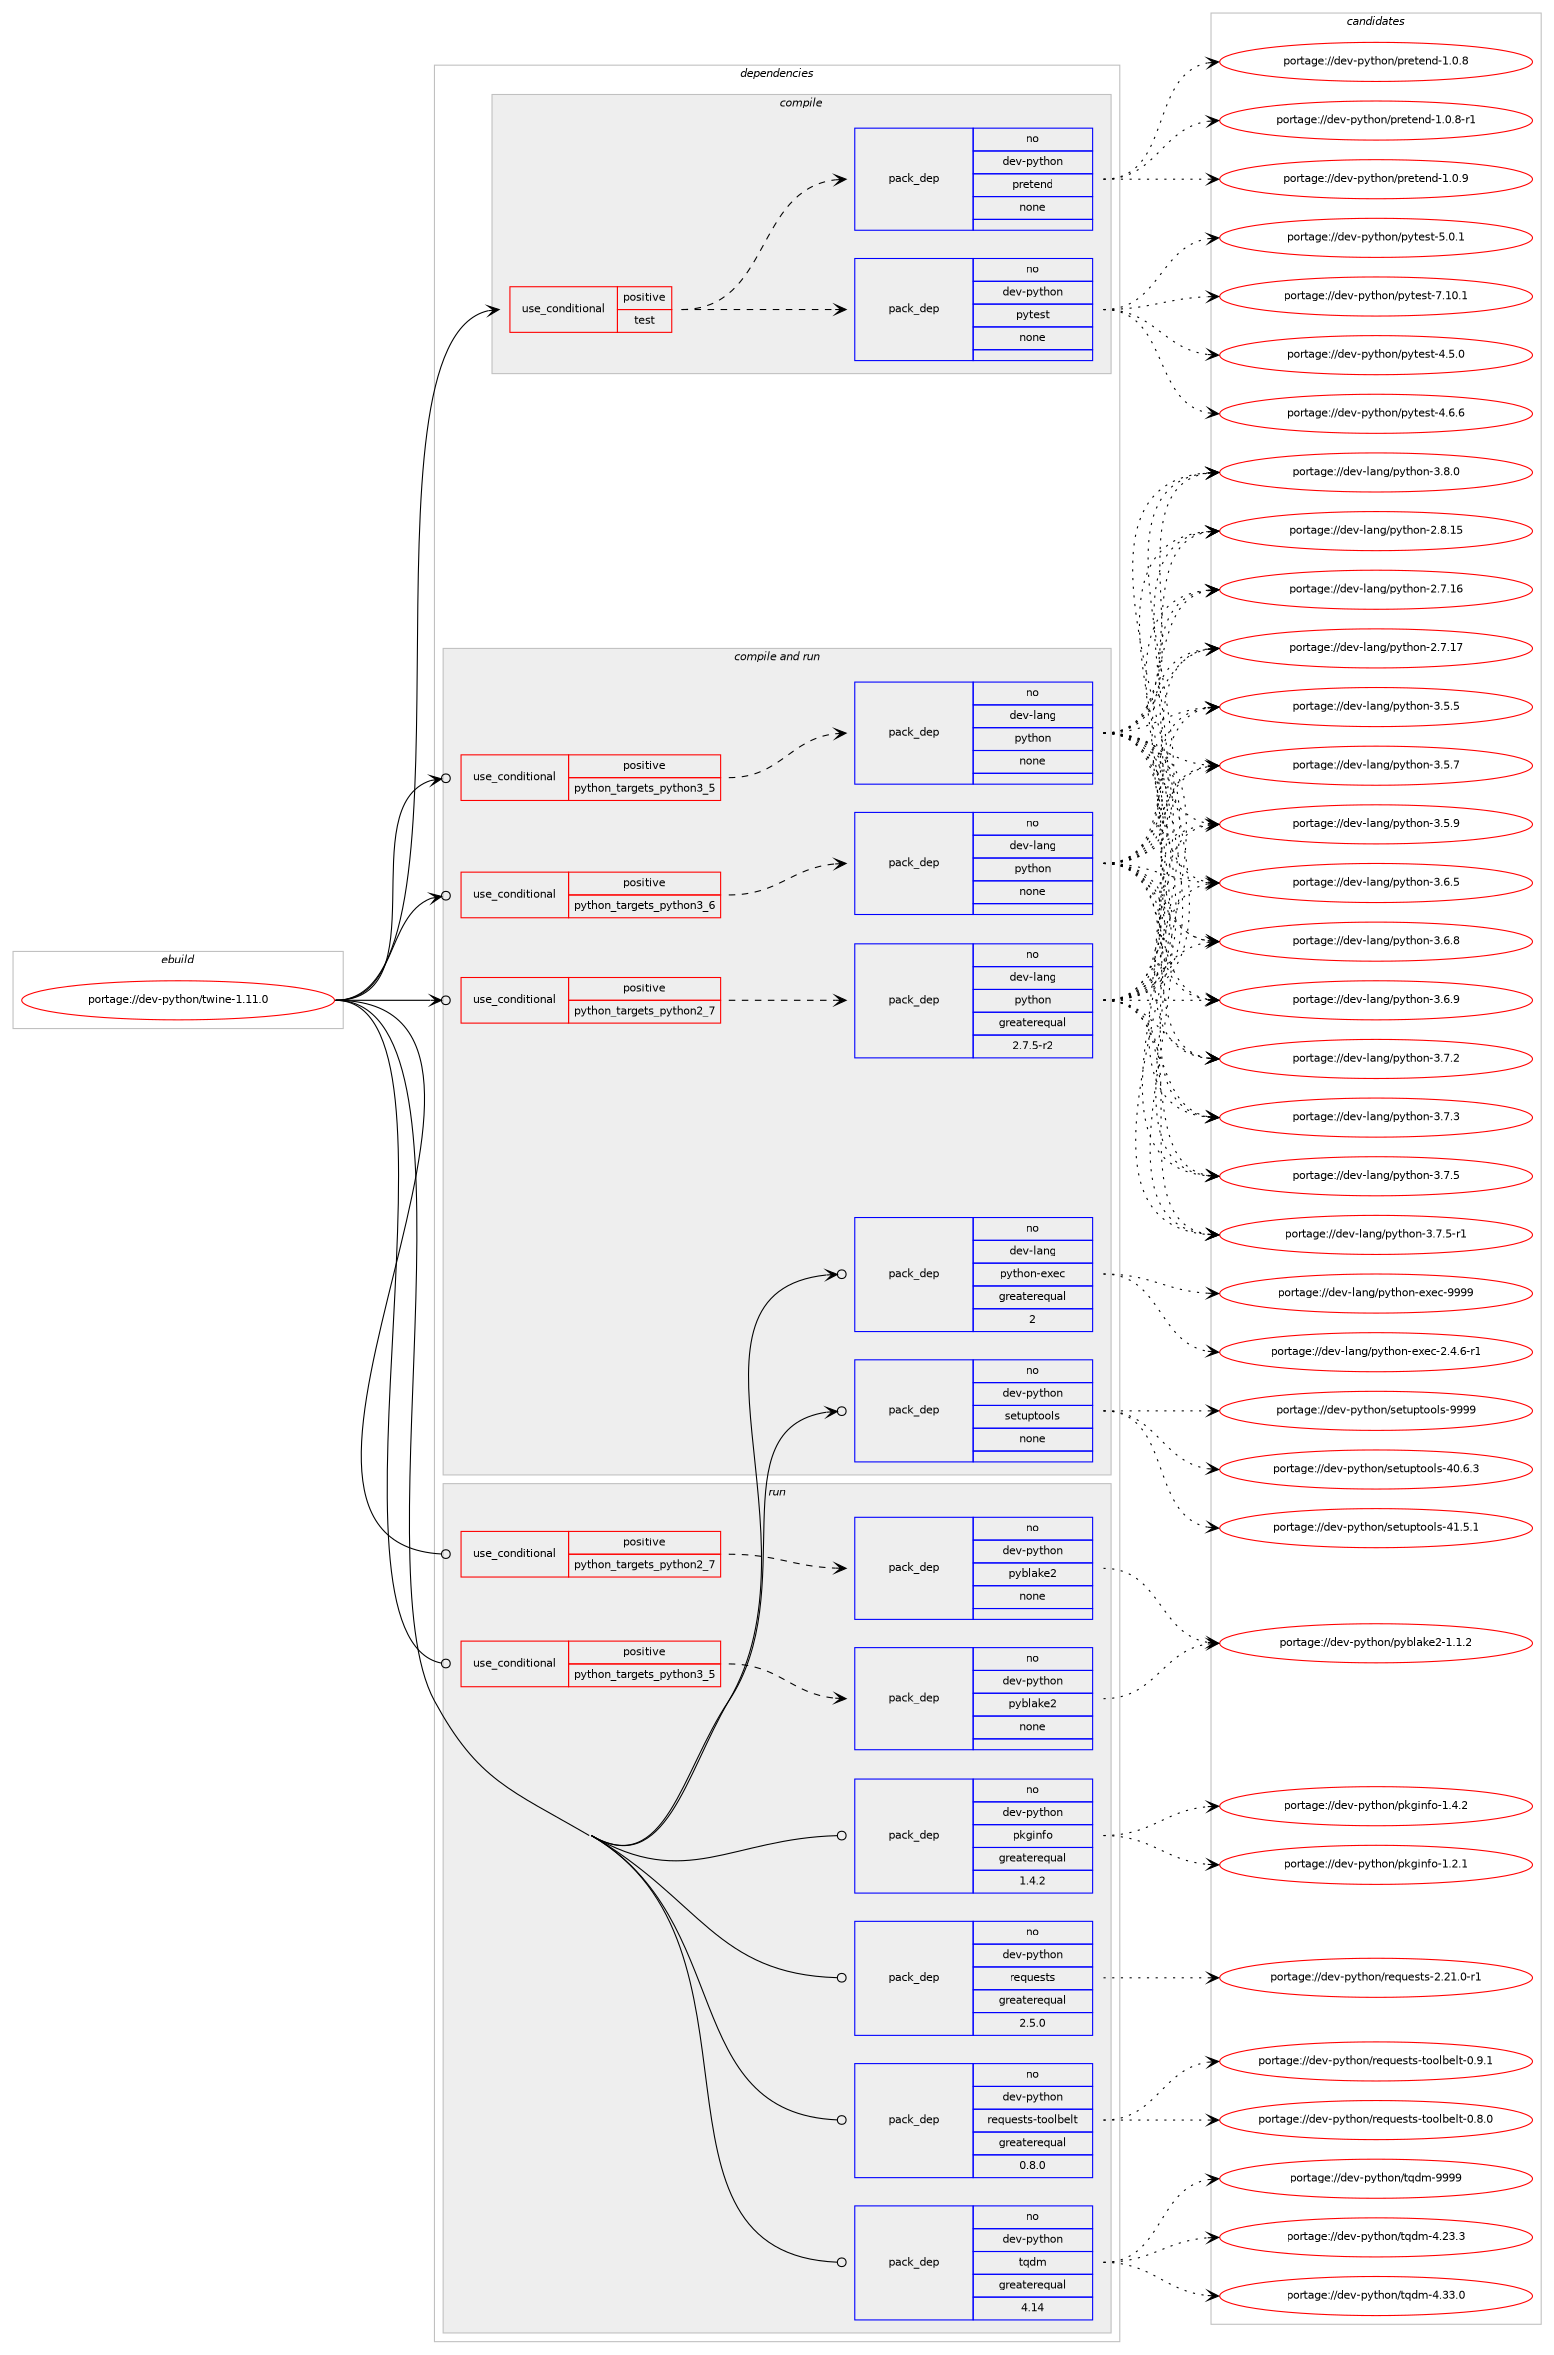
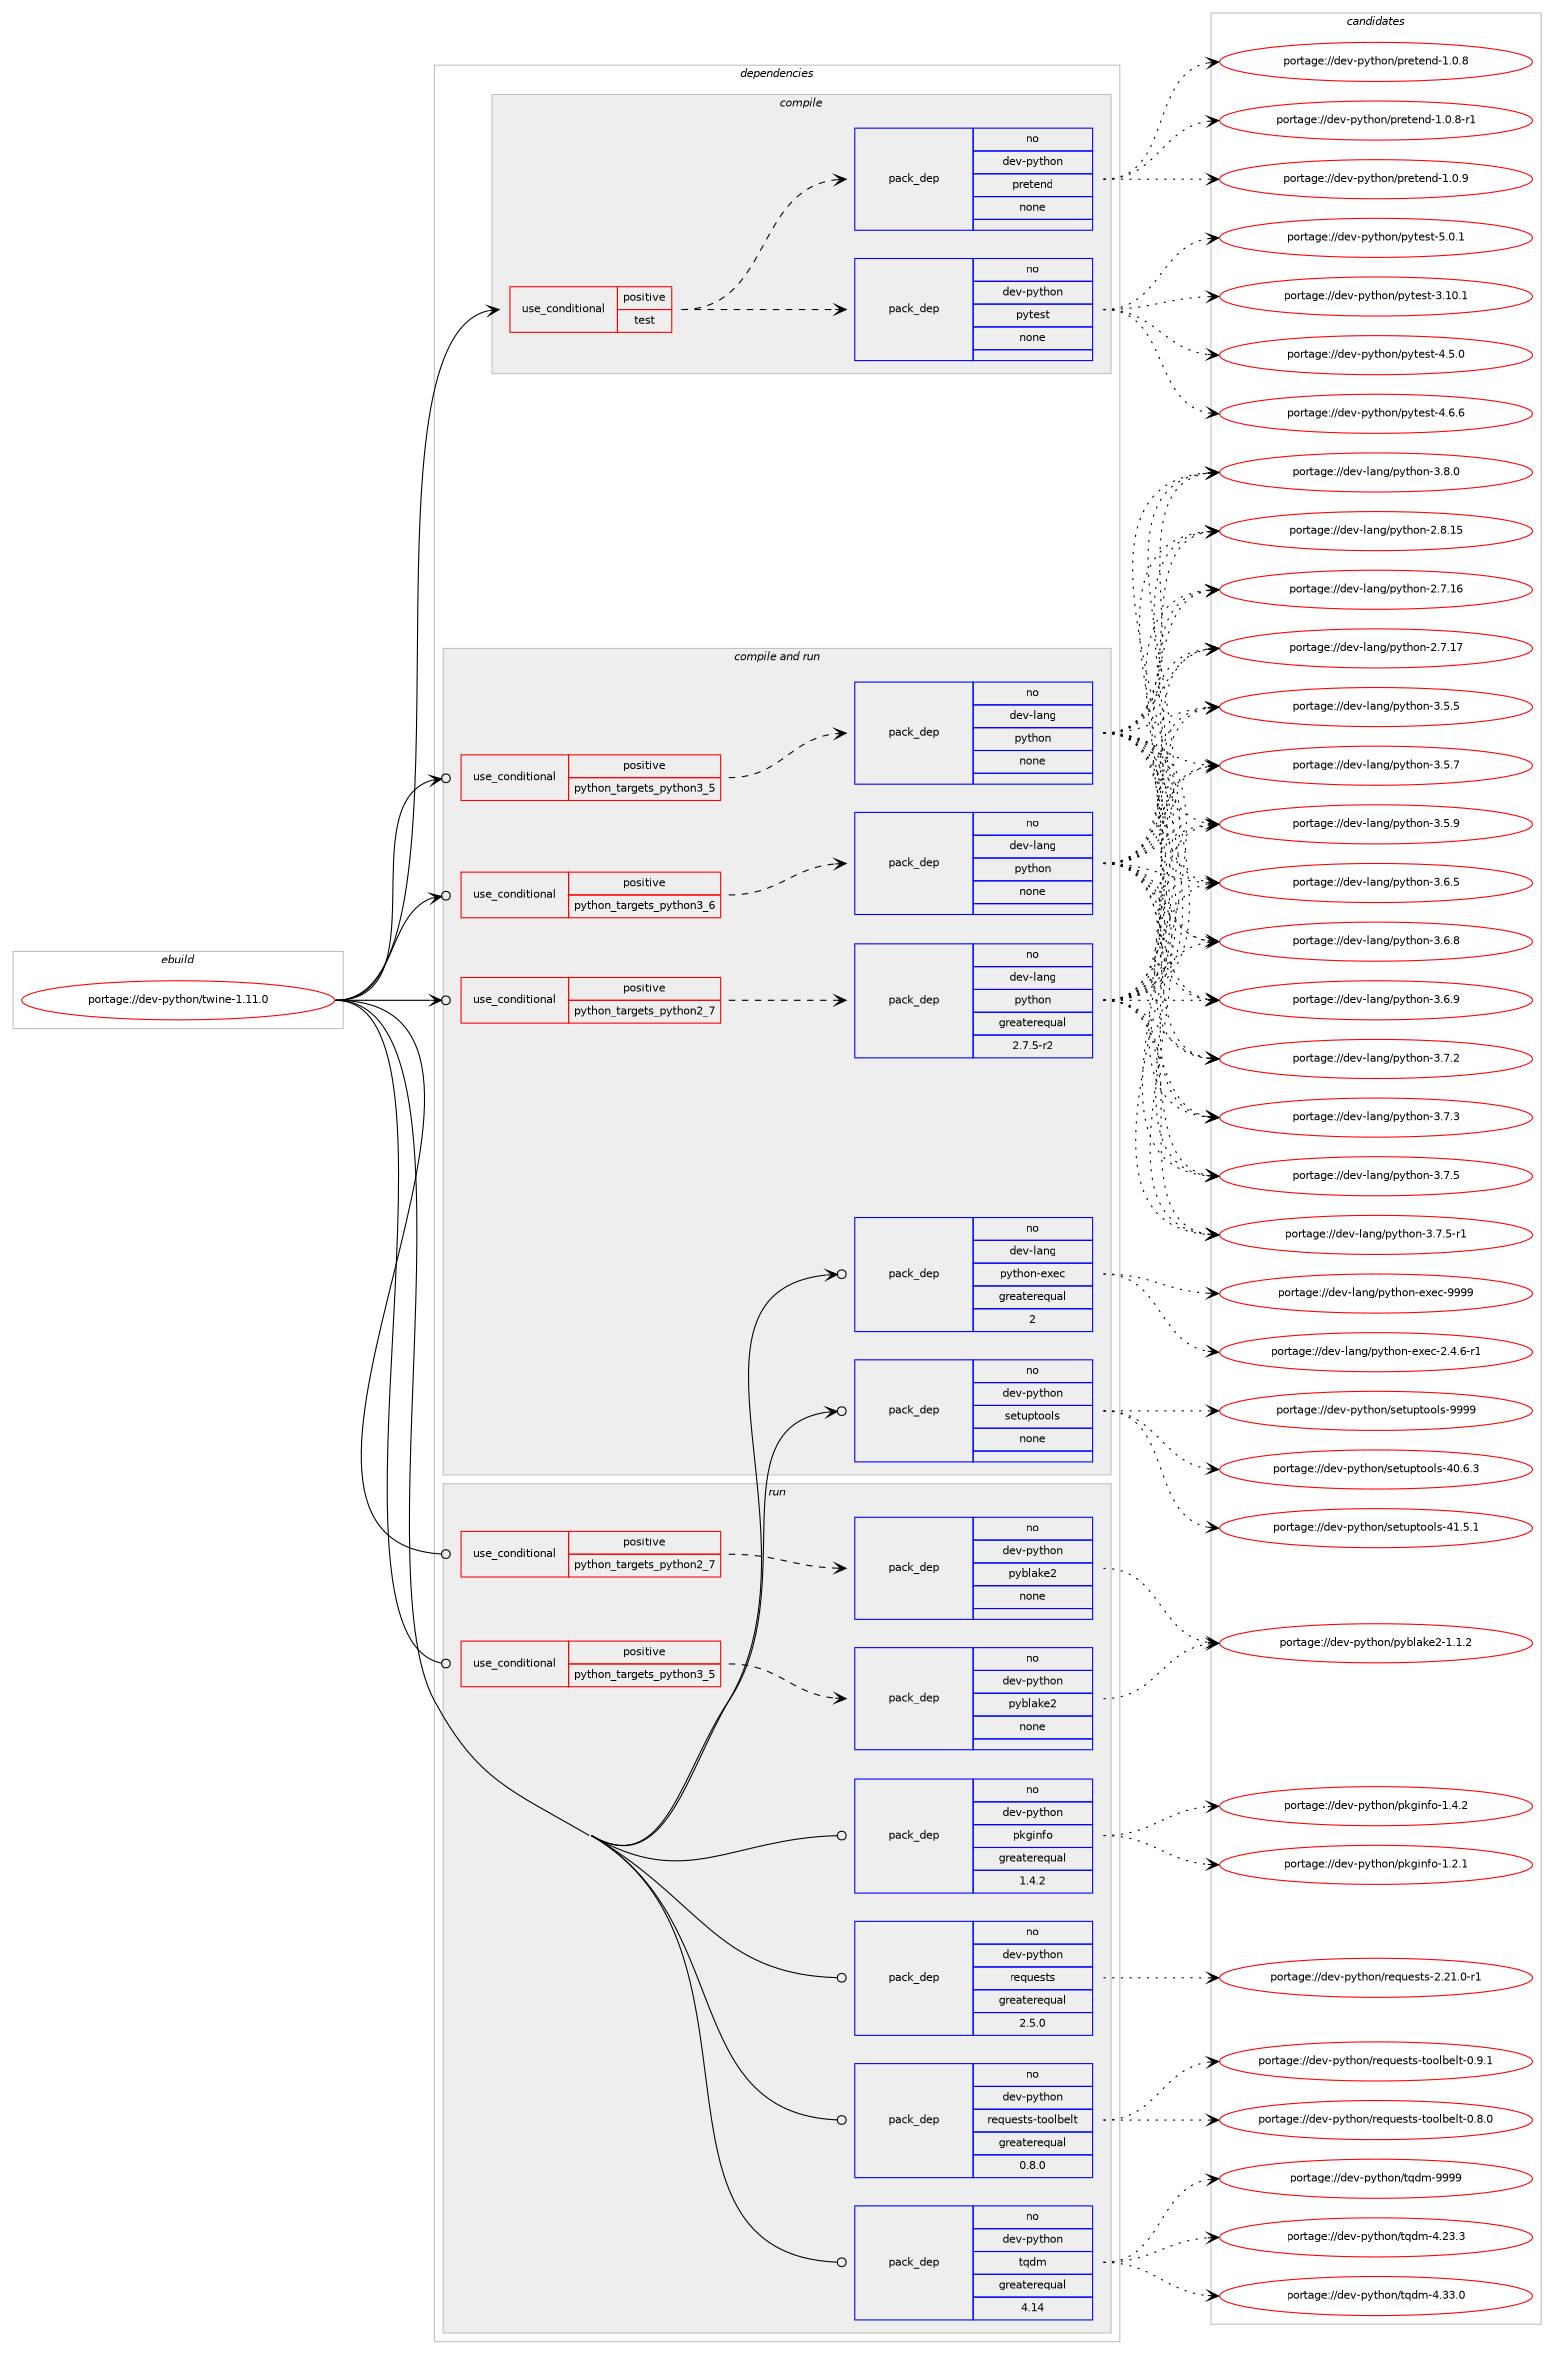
(1376, 297) -> (1376, 297)
